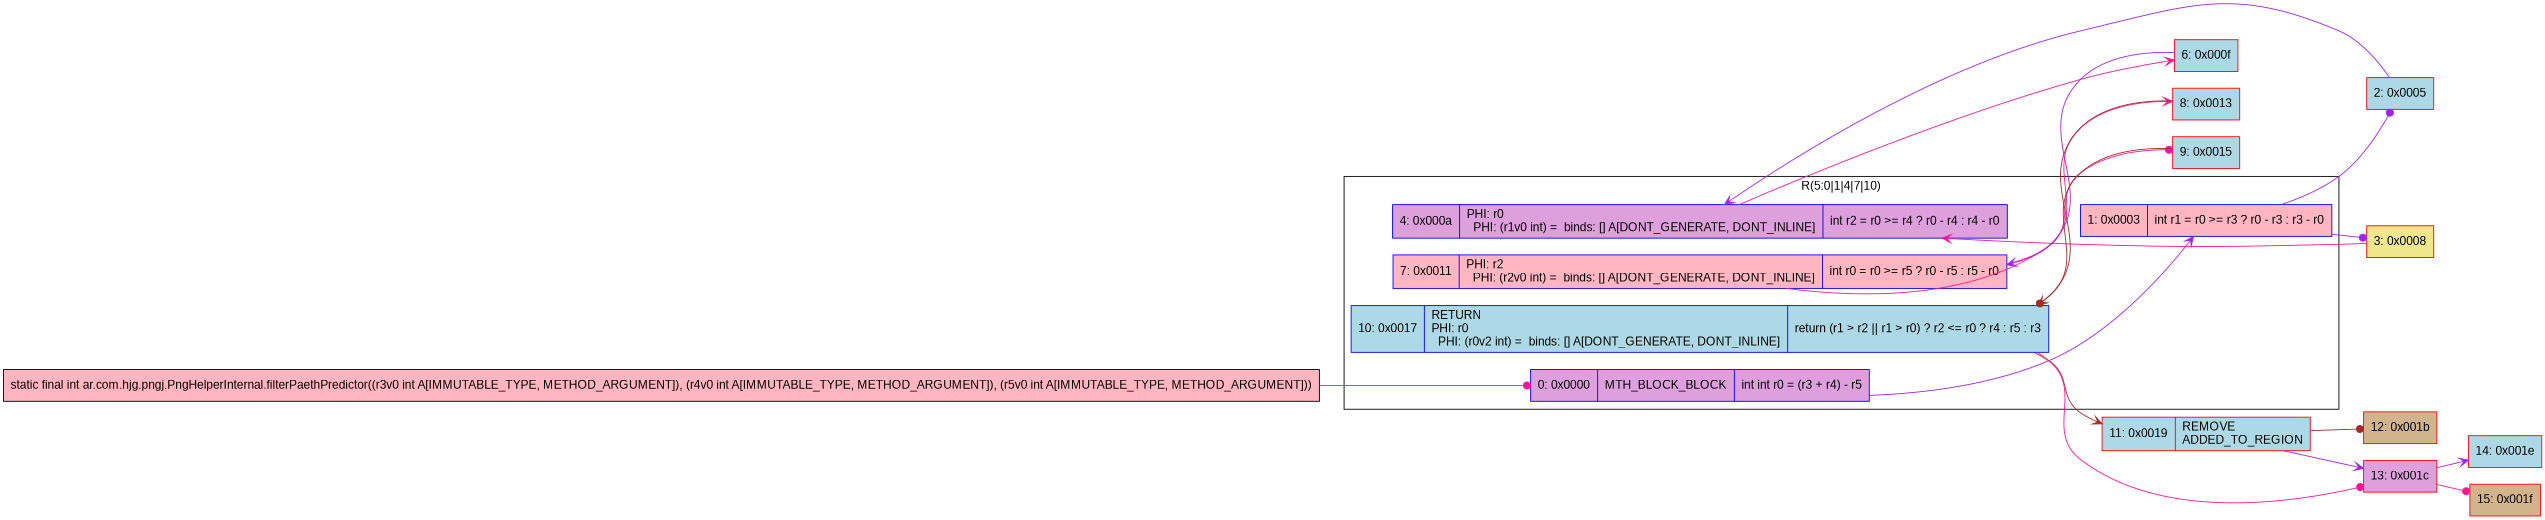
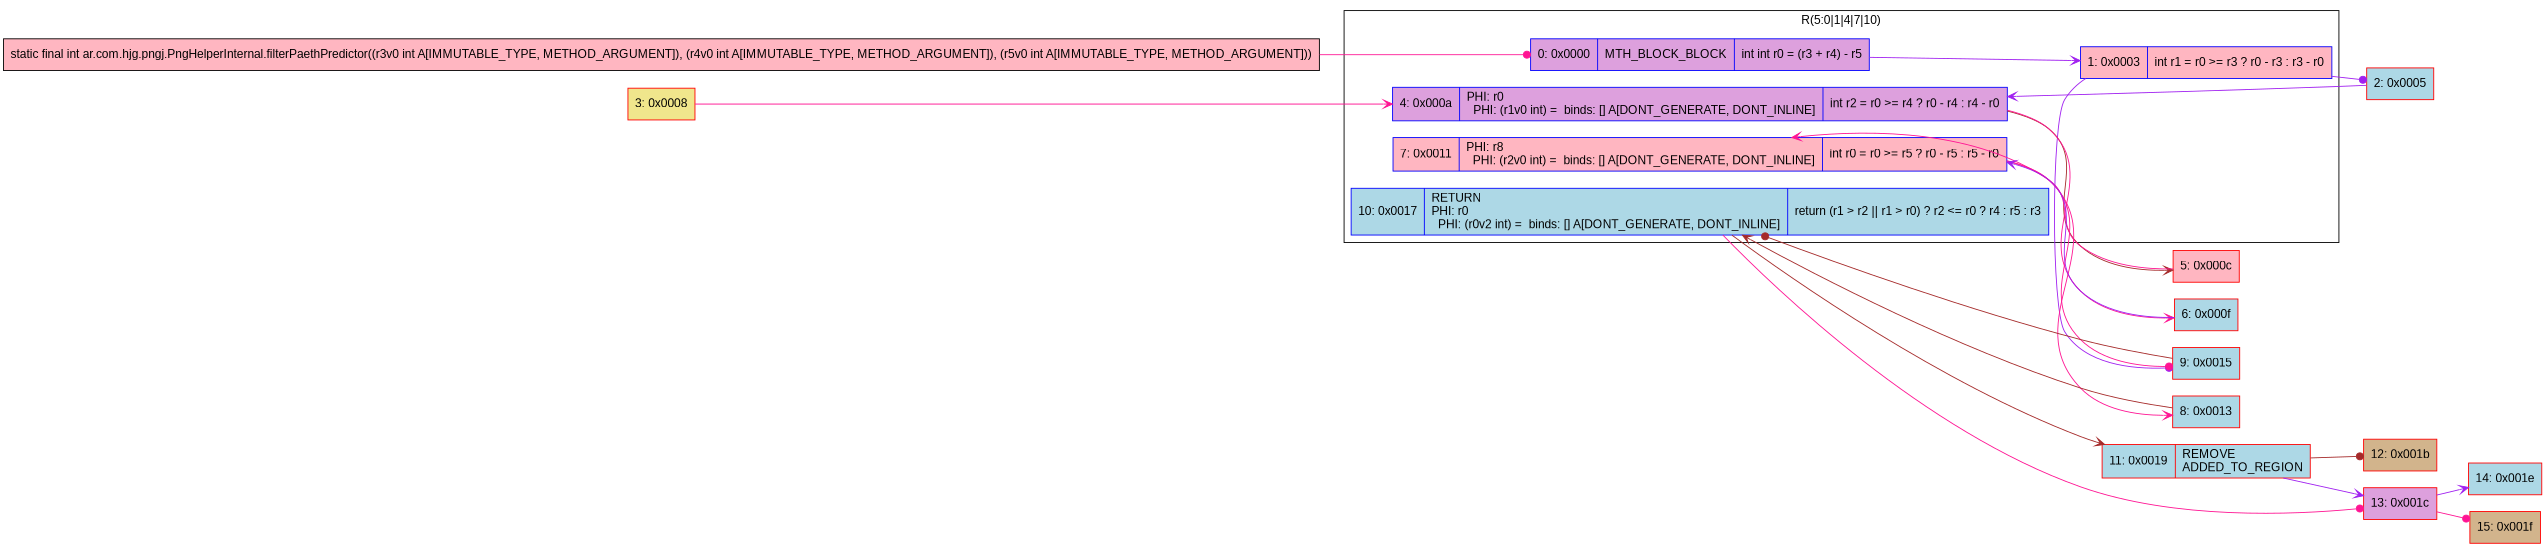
(2346, 236) -> (2055, 257)
(1487, 265) -> (1487, 147)
none -> (2206, 266)
